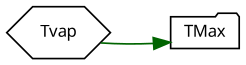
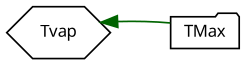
(127, 44) -> (144, 22)
